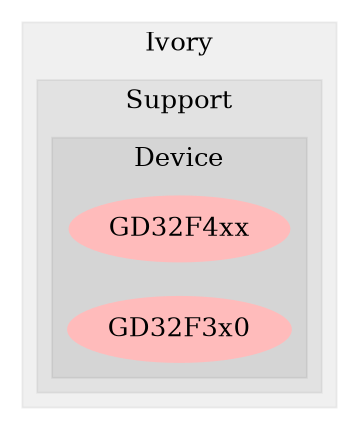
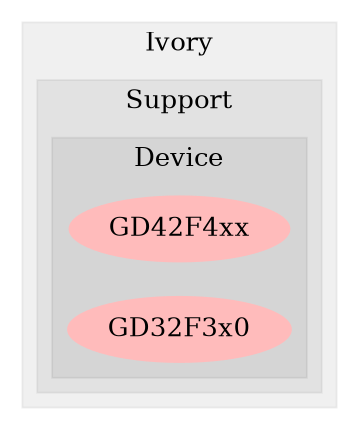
(179, 229) -> (179, 229)
